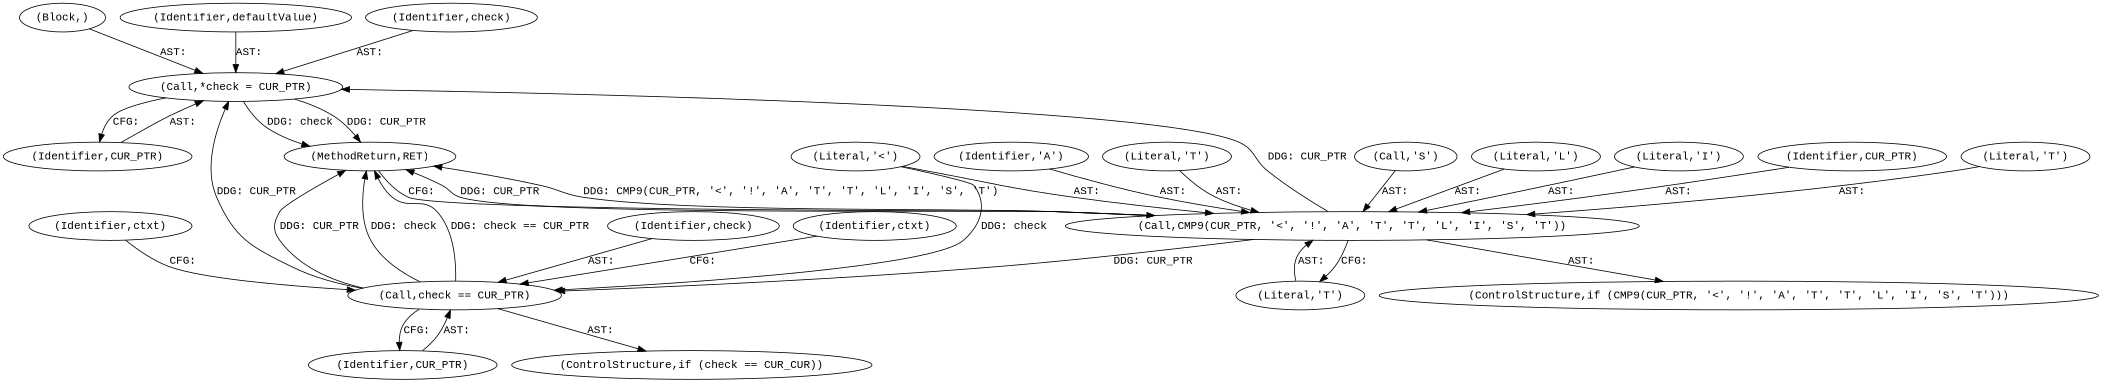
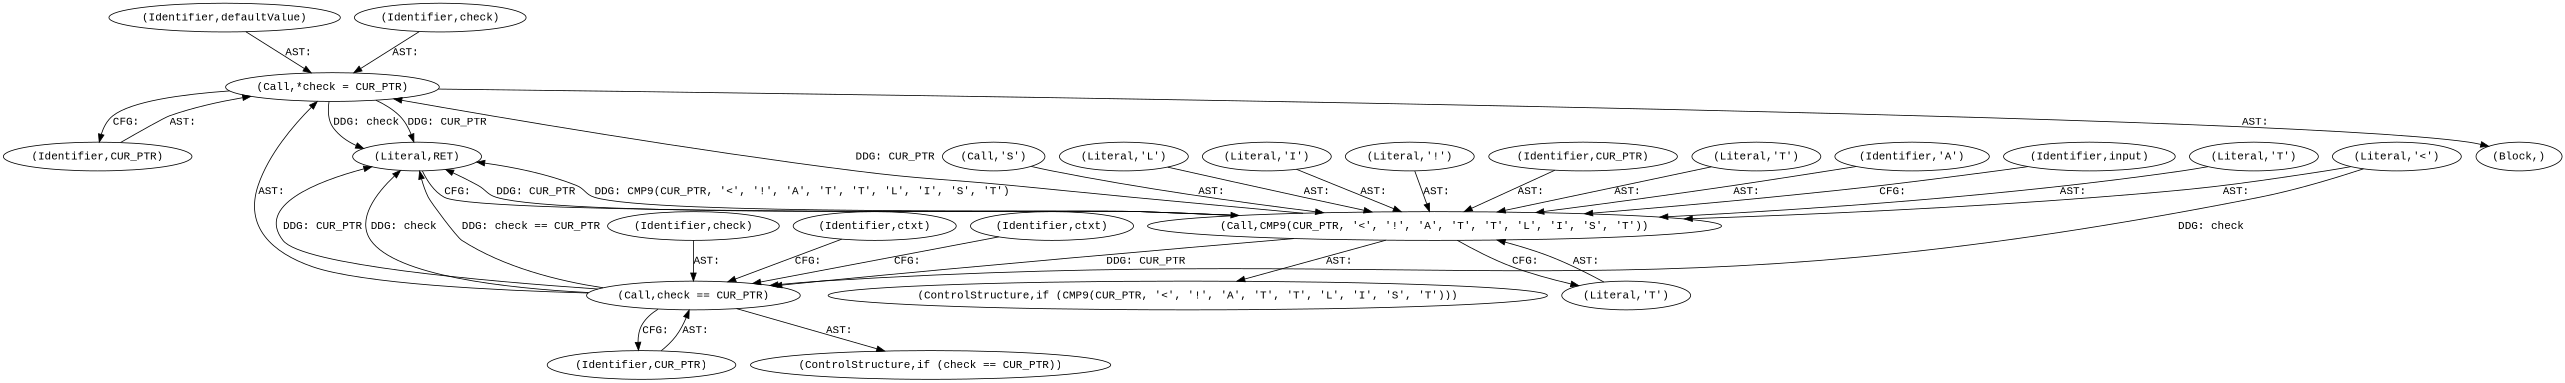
(142, 50) -> (1460, 105)
(370, 157) -> (417, 157)
none -> (1410, 157)
none -> (2089, 157)
(257, 191) -> (275, 191)
(692, 365) -> (931, 365)
